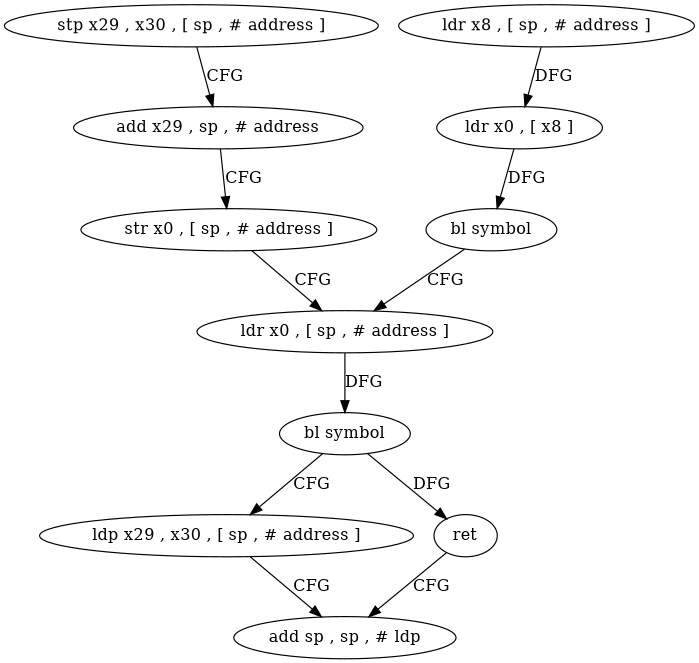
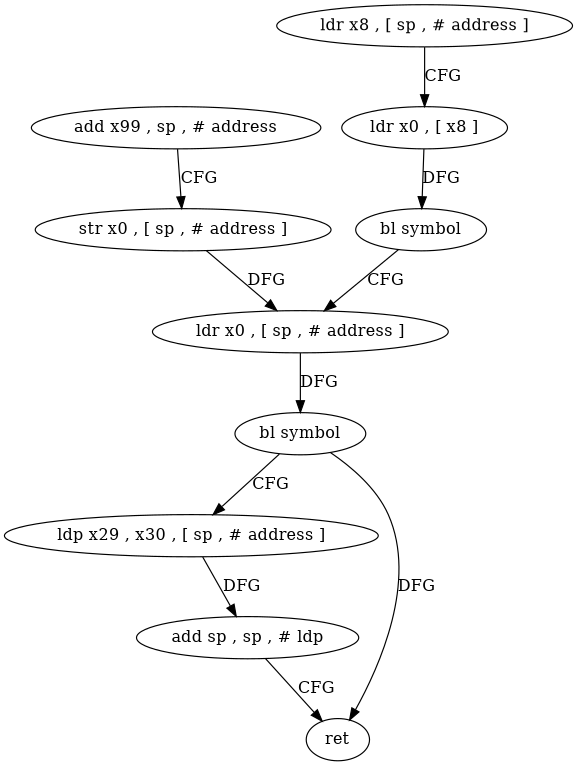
(191, 26) -> none
(554, 77) -> (443, 77)
(218, 128) -> (176, 128)
(313, 281) -> (267, 281)
(412, 581) -> (290, 685)
(312, 587) -> (242, 587)
